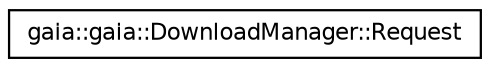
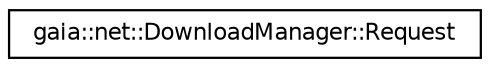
(245, 34) -> (245, 34)
